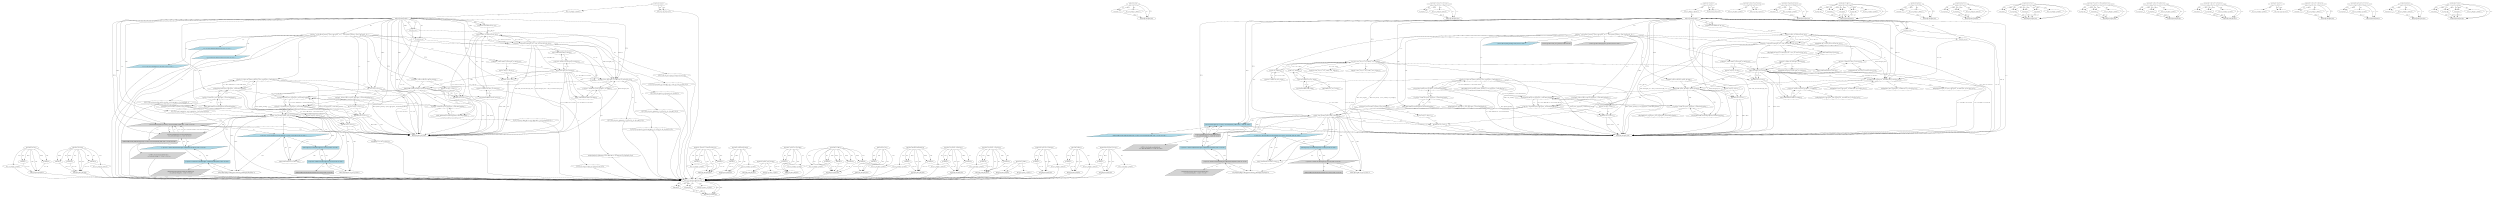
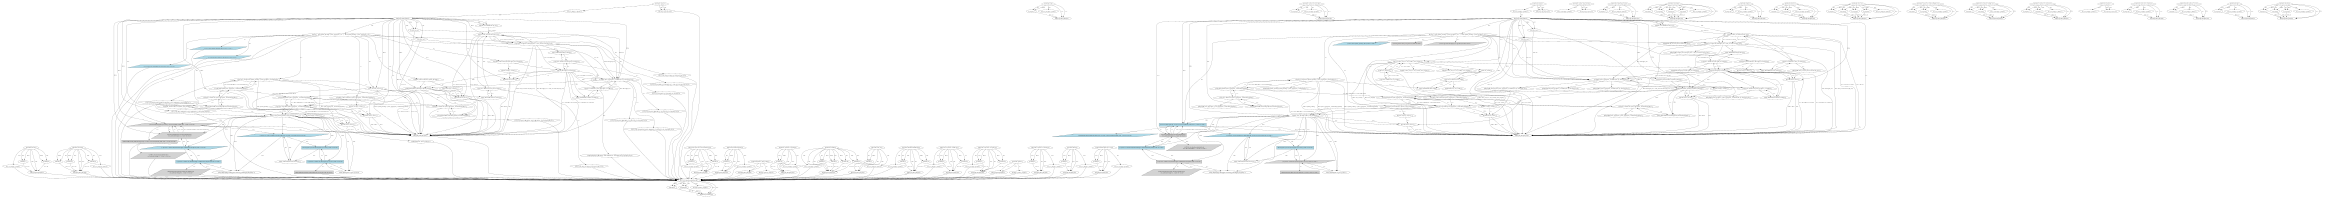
(1324, 65) -> none
